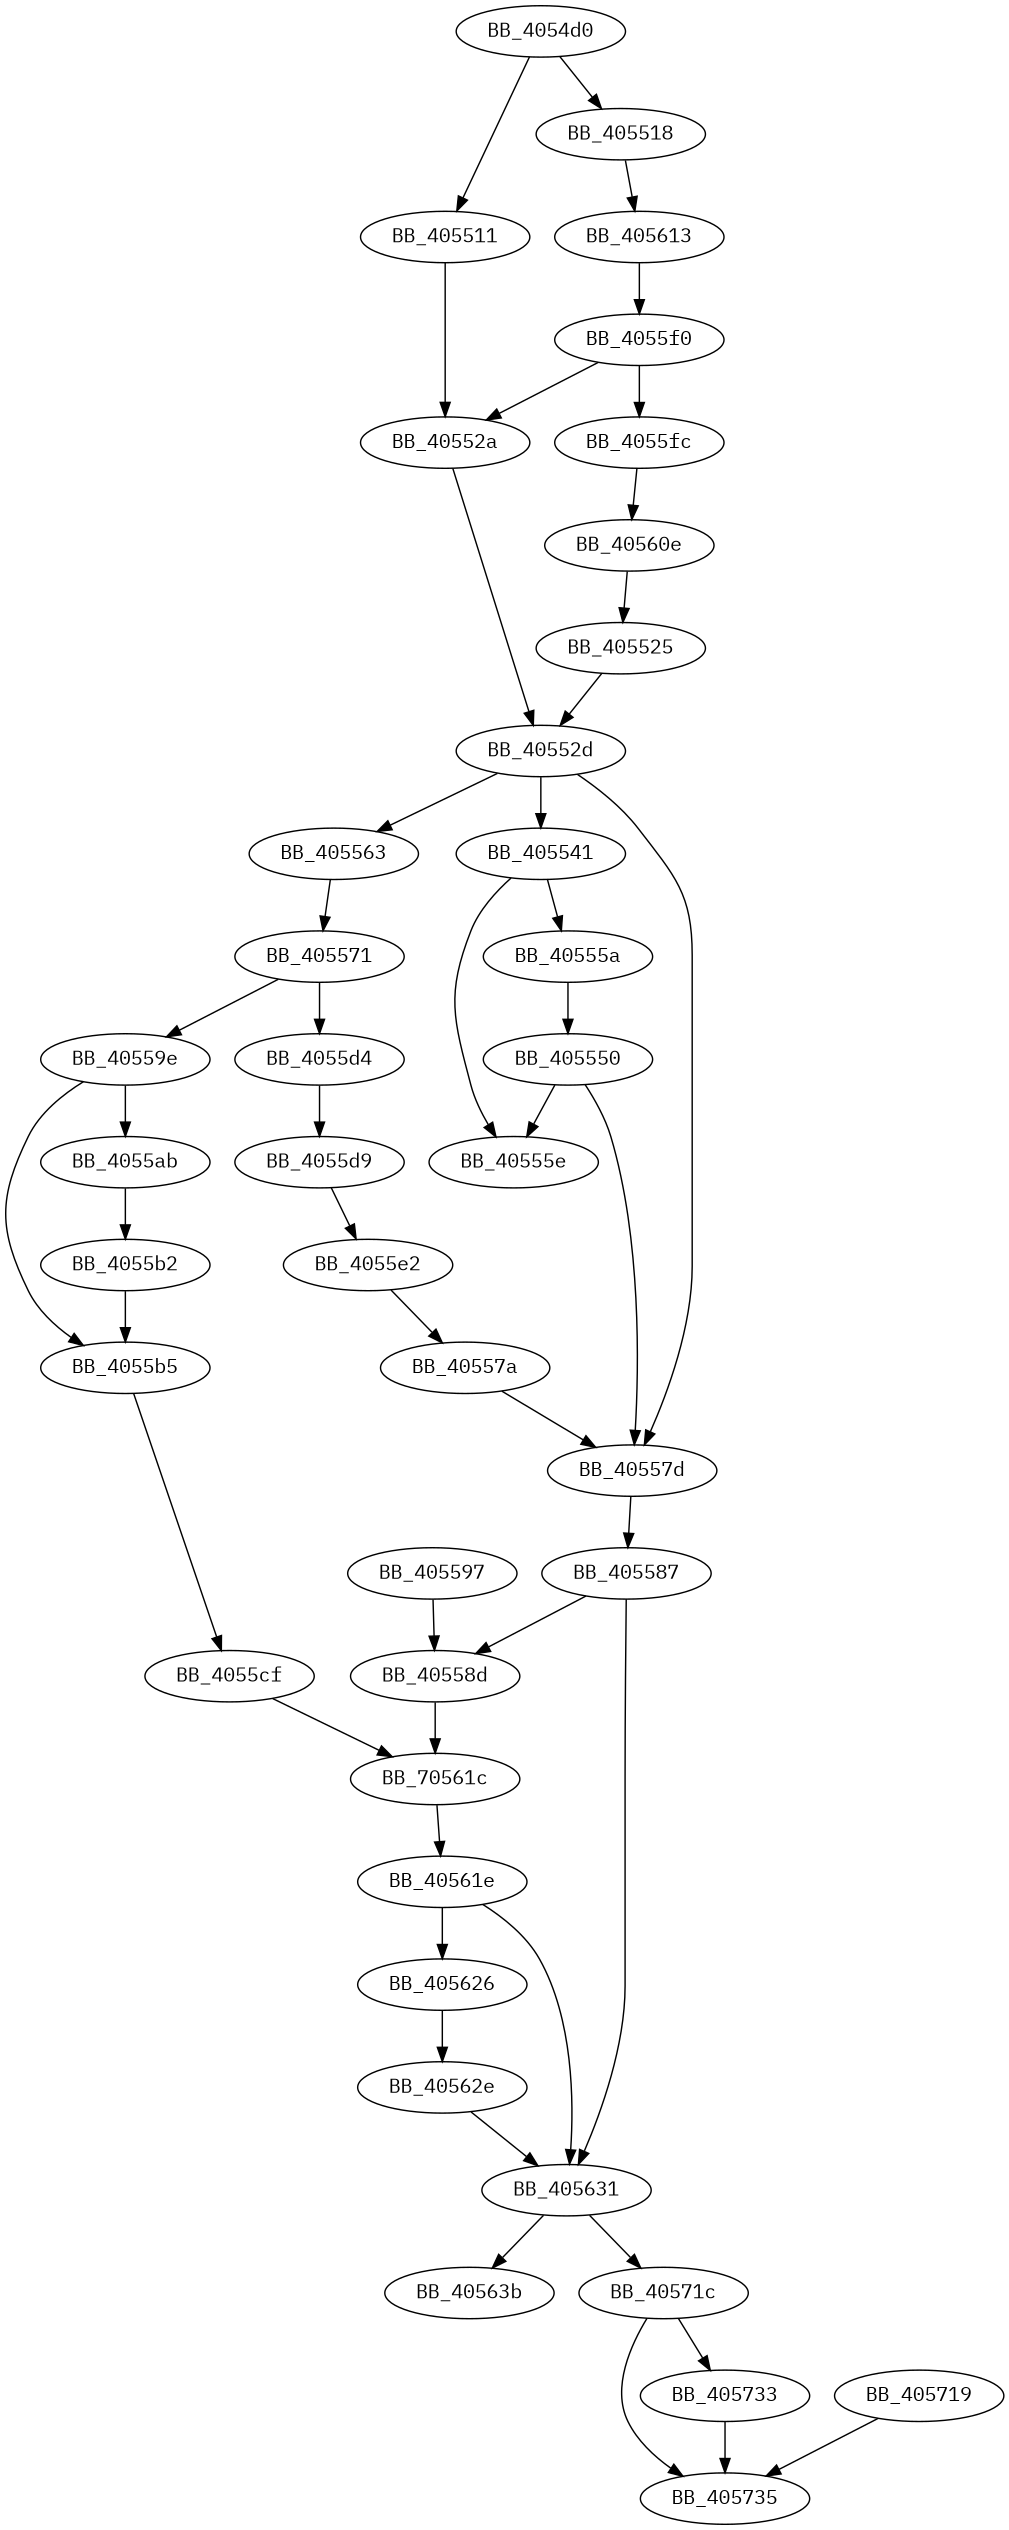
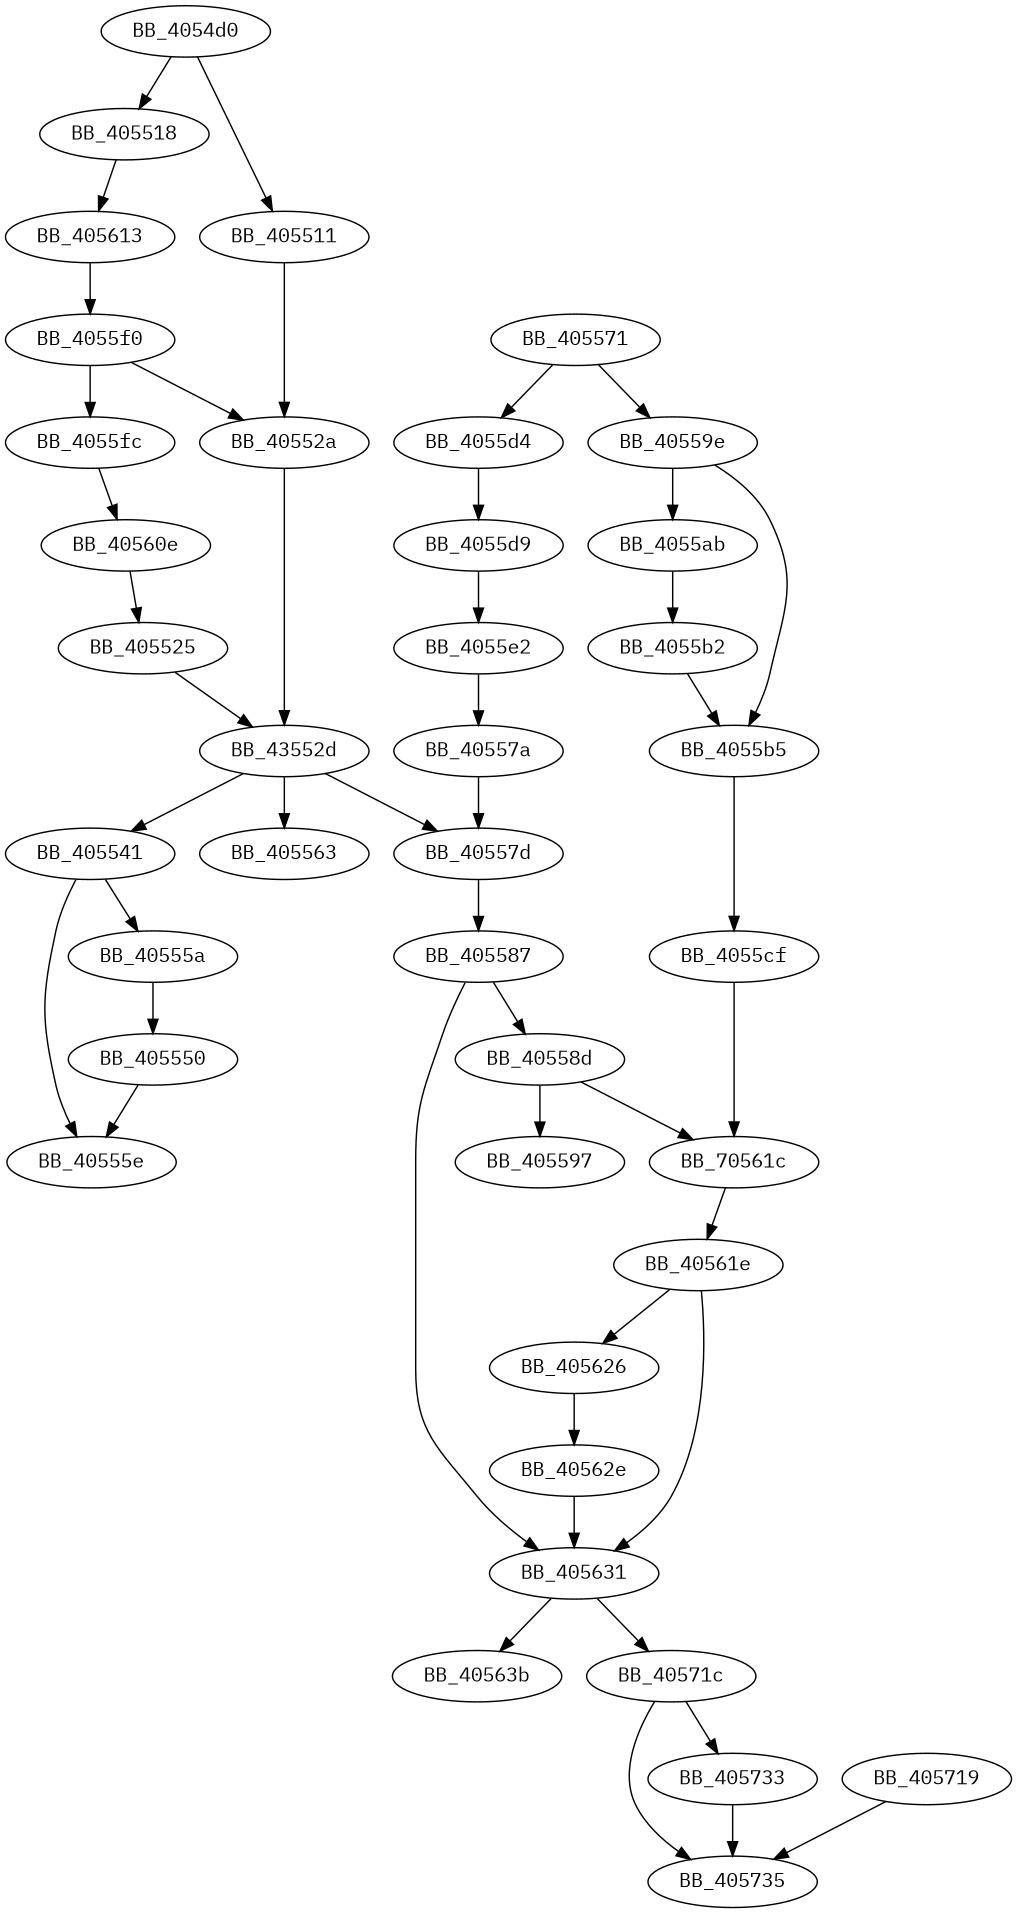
(541, 751) -> (284, 751)
(328, 898) -> none
(632, 1253) -> none
(434, 1618) -> (540, 1104)
